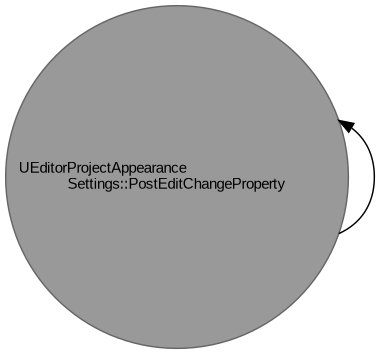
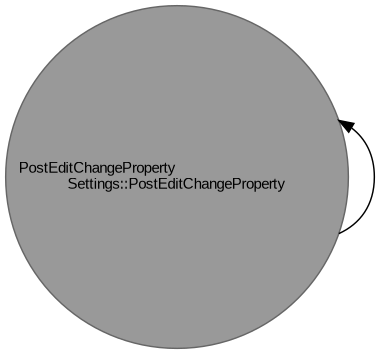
(177, 177) -> (177, 177)
